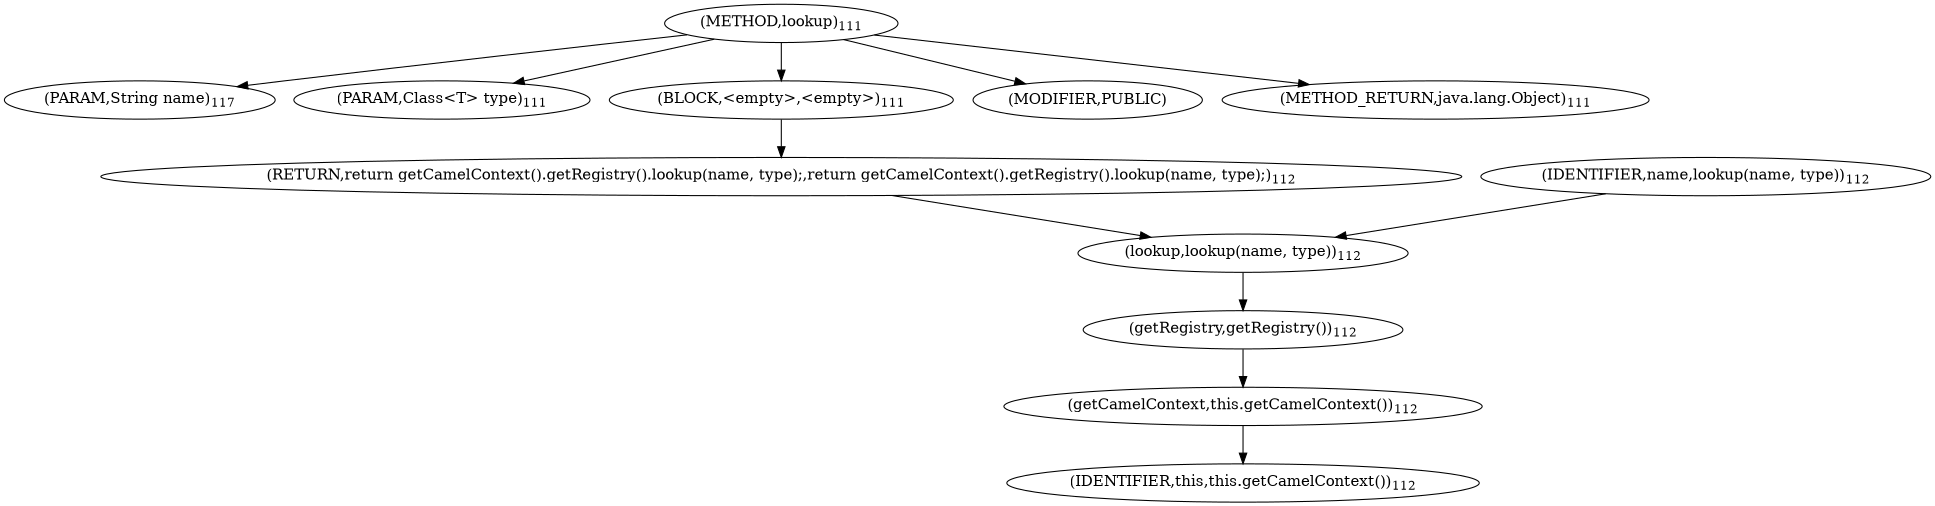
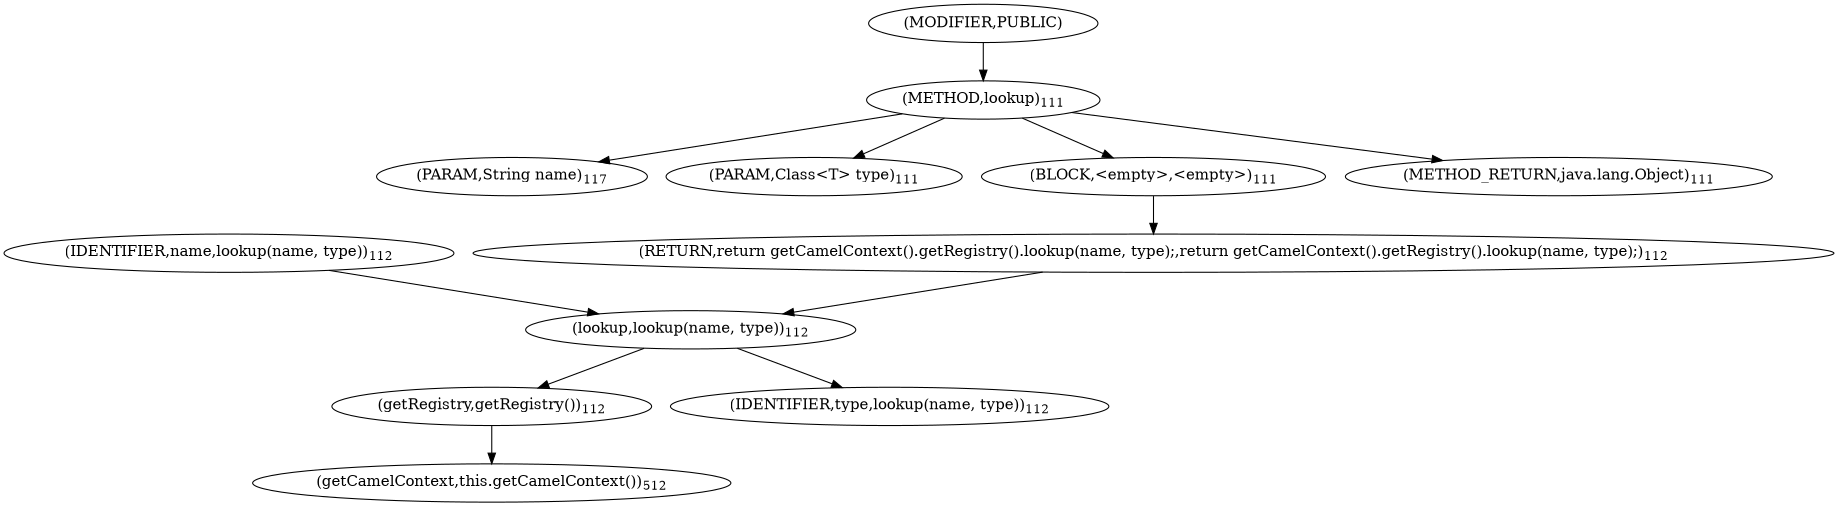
(929, 60) -> (983, 56)
(1406, 405) -> (655, 481)
none -> (890, 406)
(1243, 483) -> none
